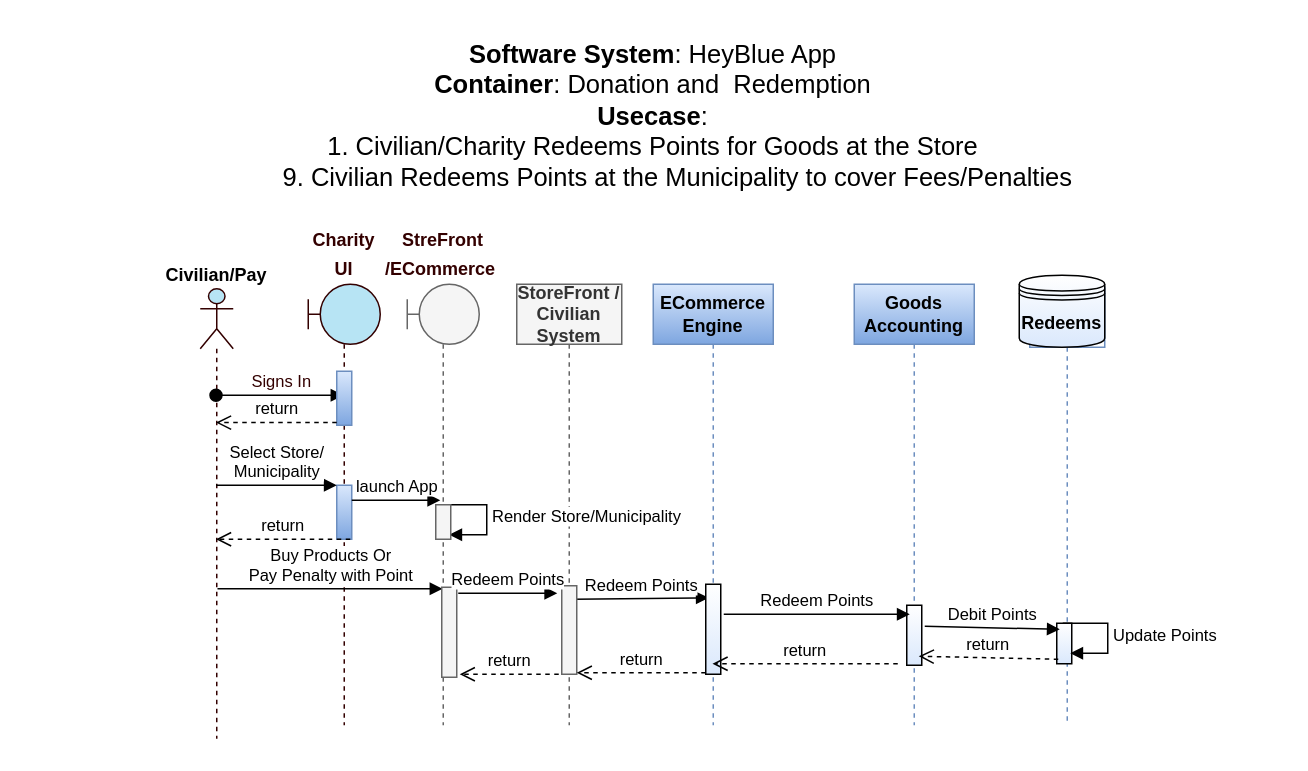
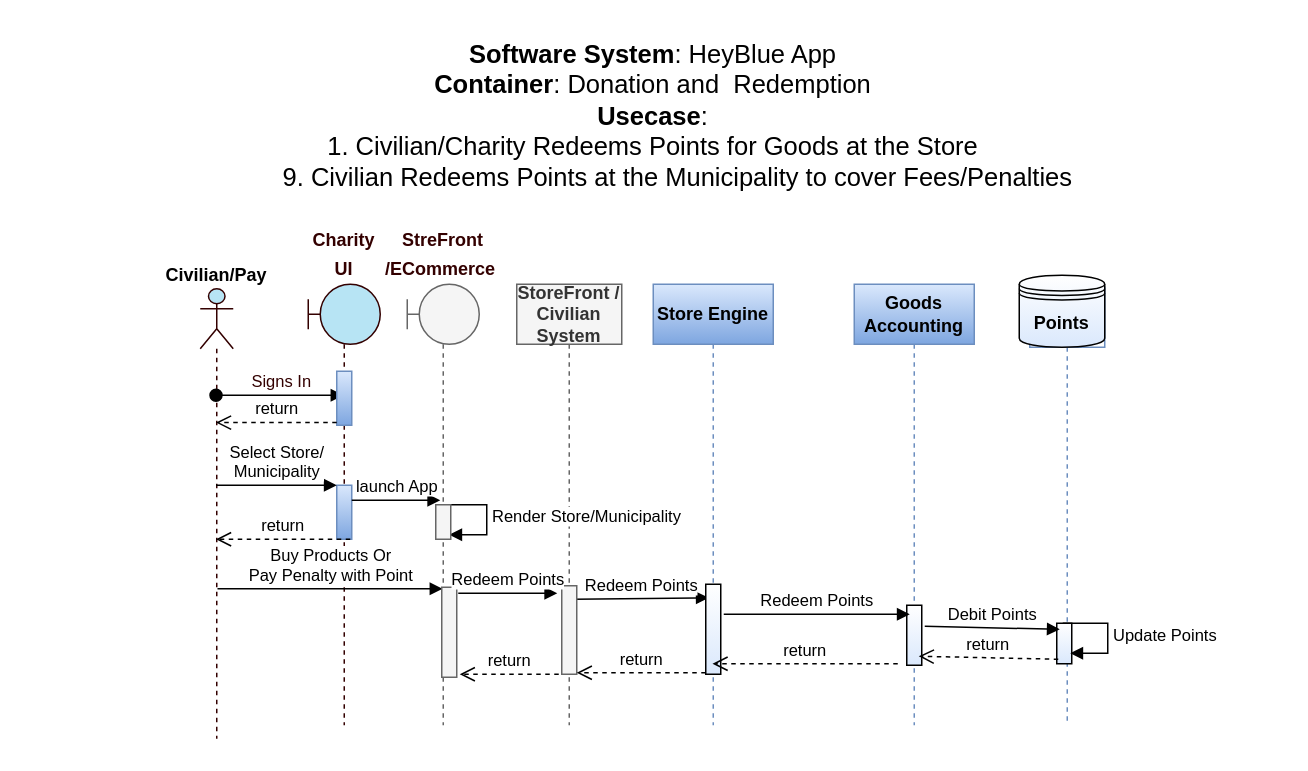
(713, 314) -> (713, 314)
(1062, 323) -> (1062, 323)
